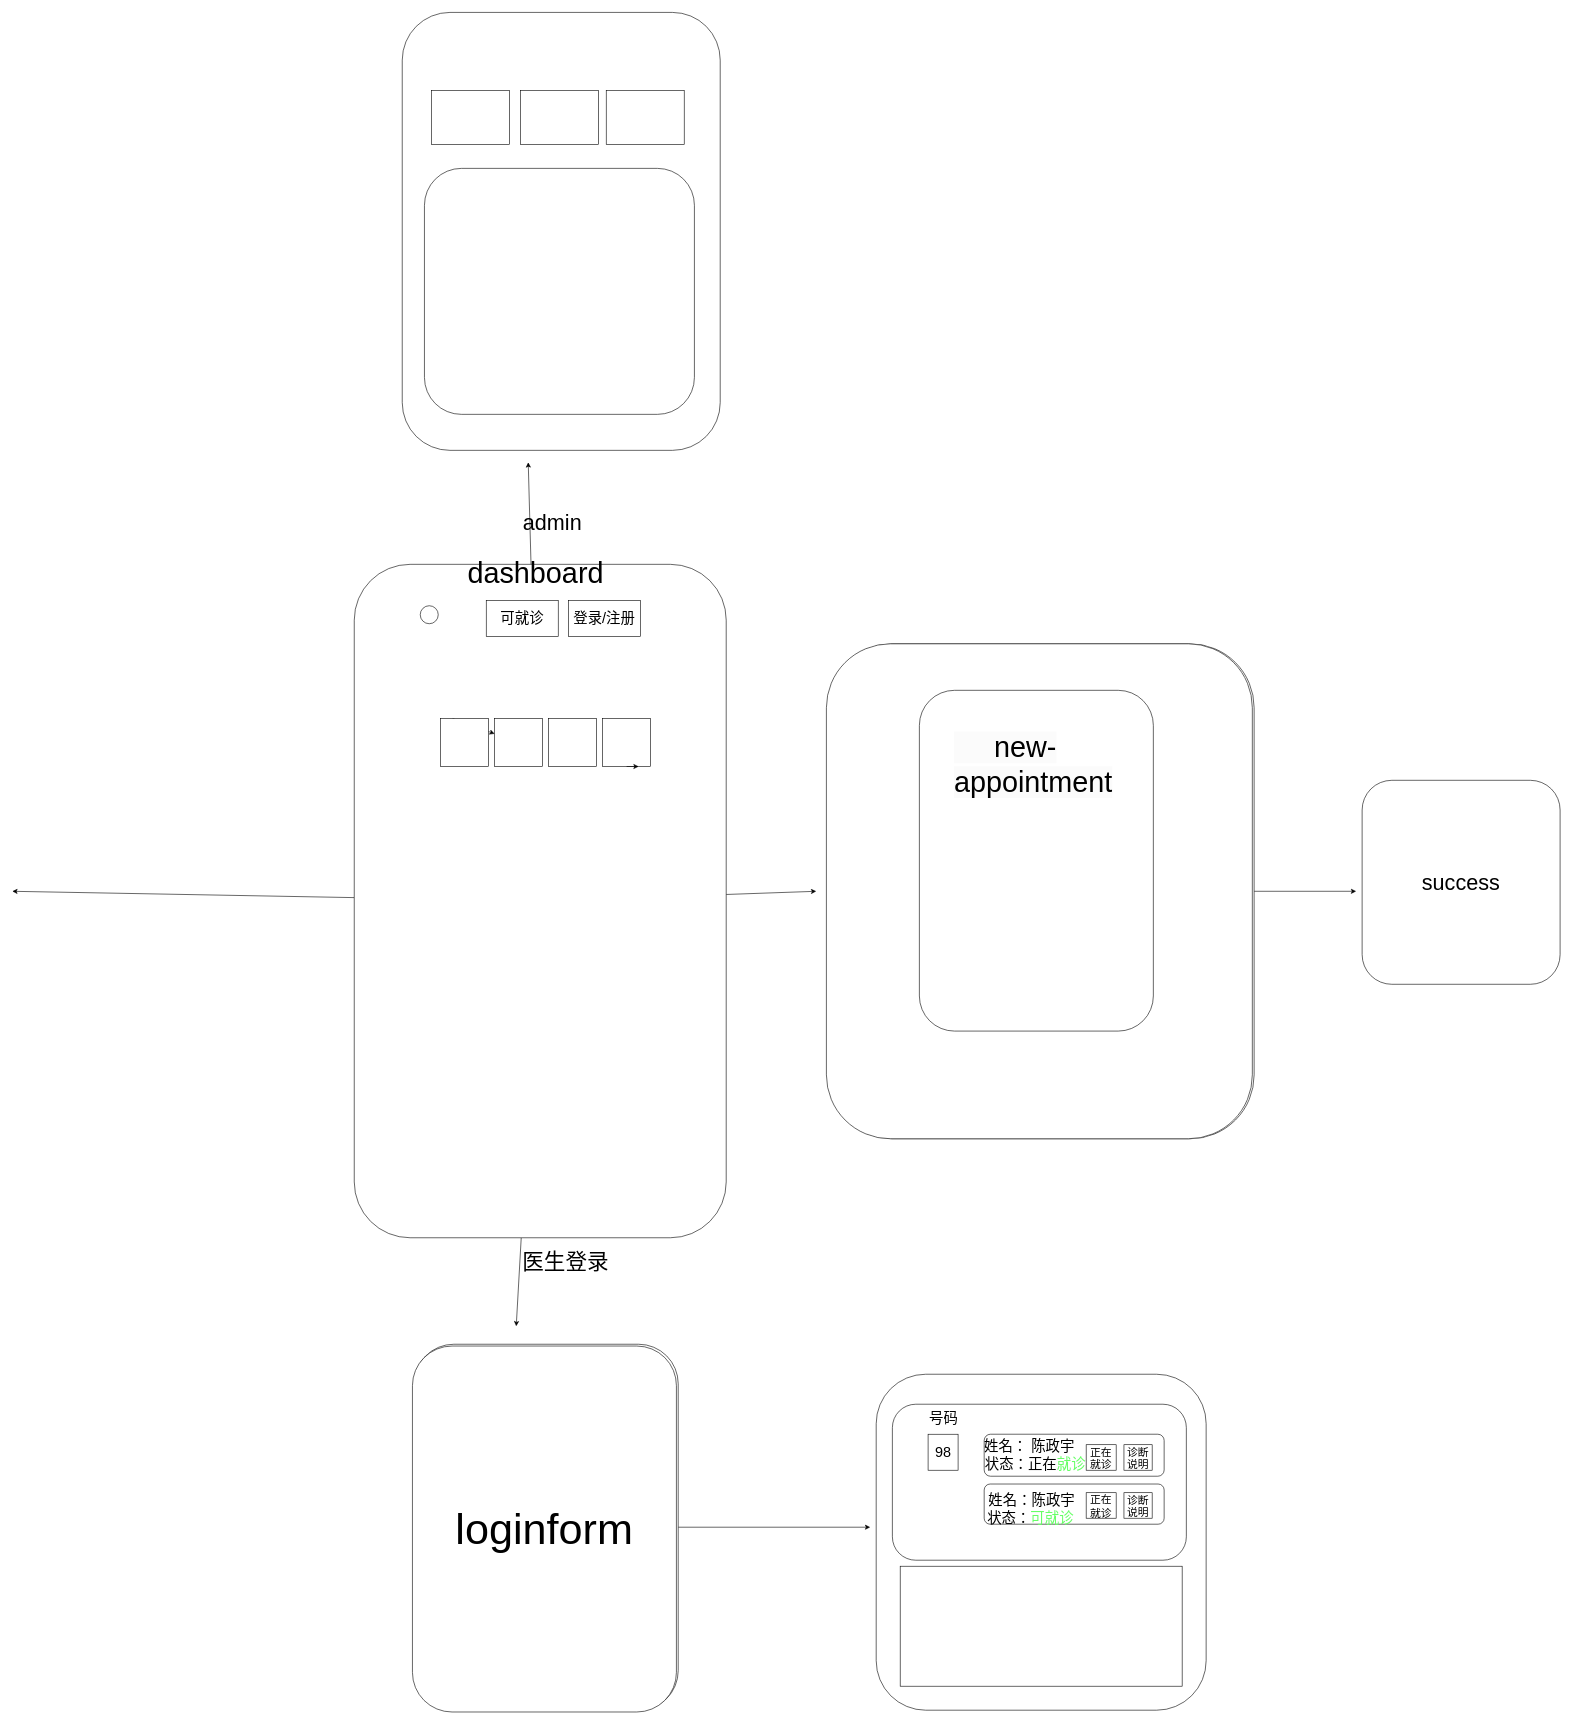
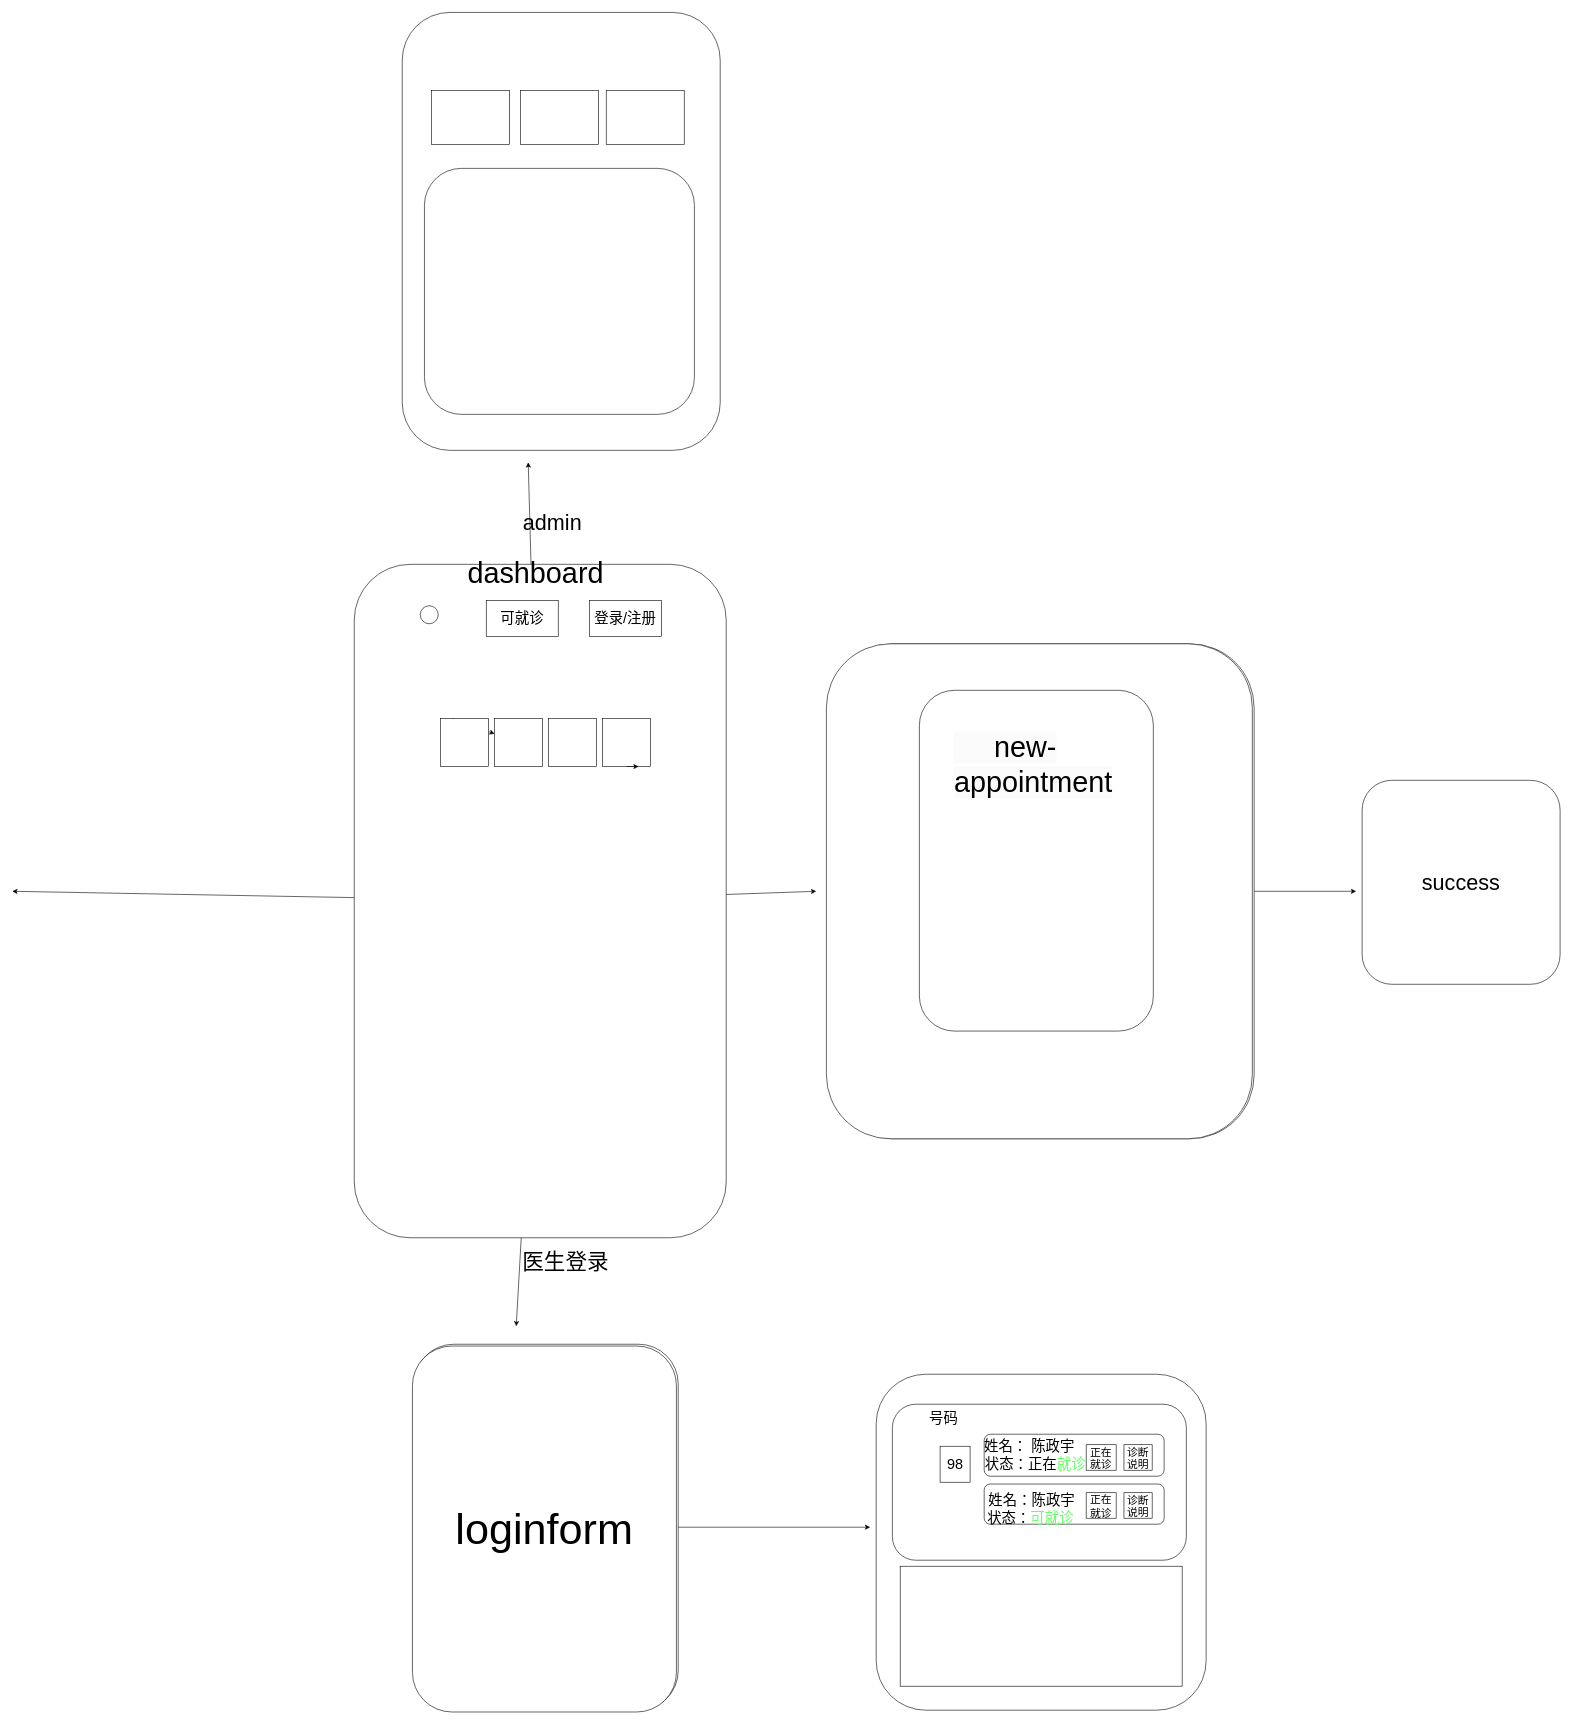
(605, 618) -> (626, 618)
(943, 1452) -> (955, 1464)
